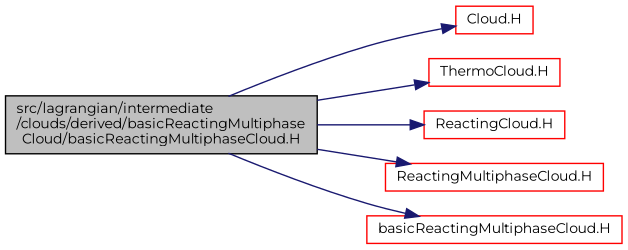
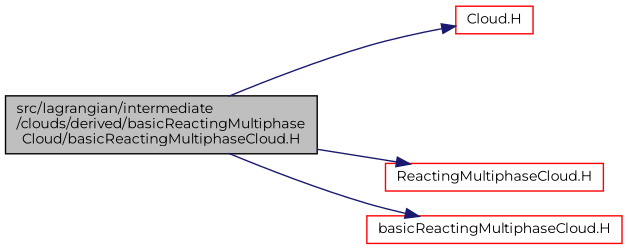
(494, 72) -> none
(494, 125) -> none
